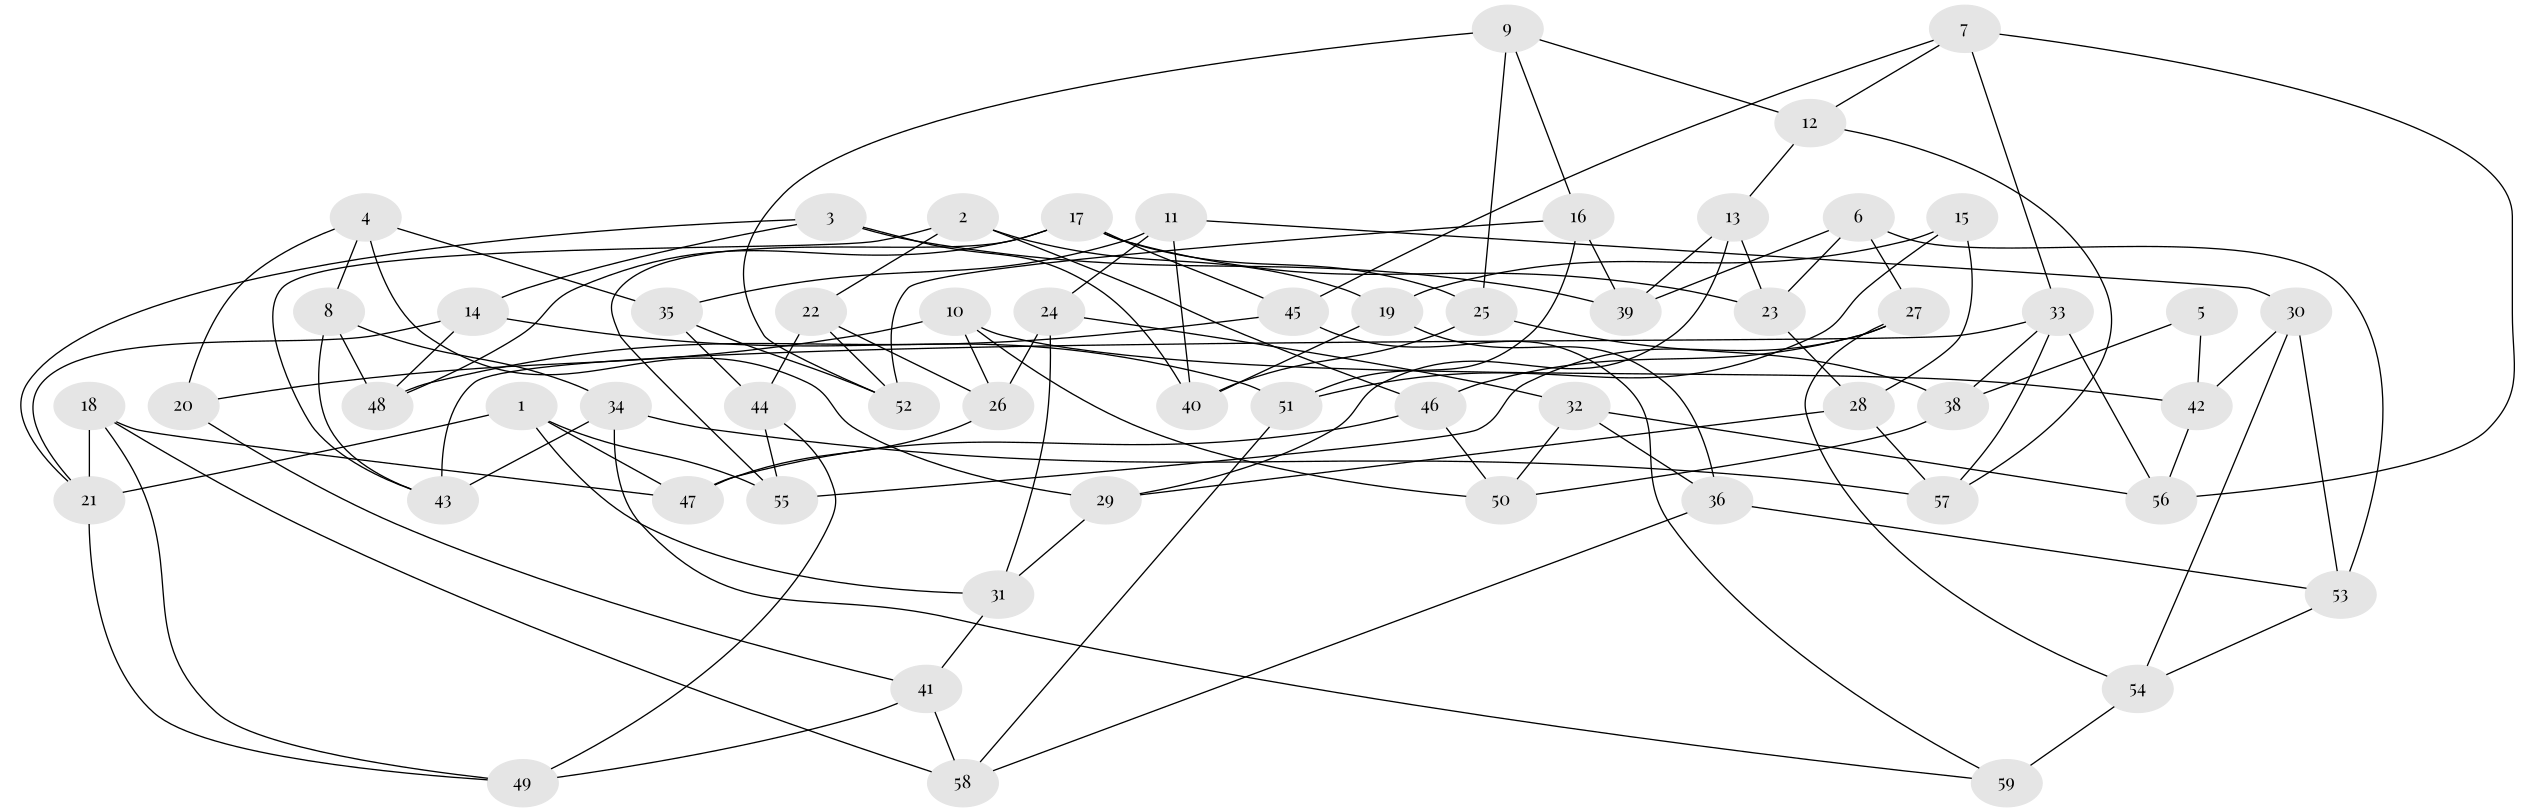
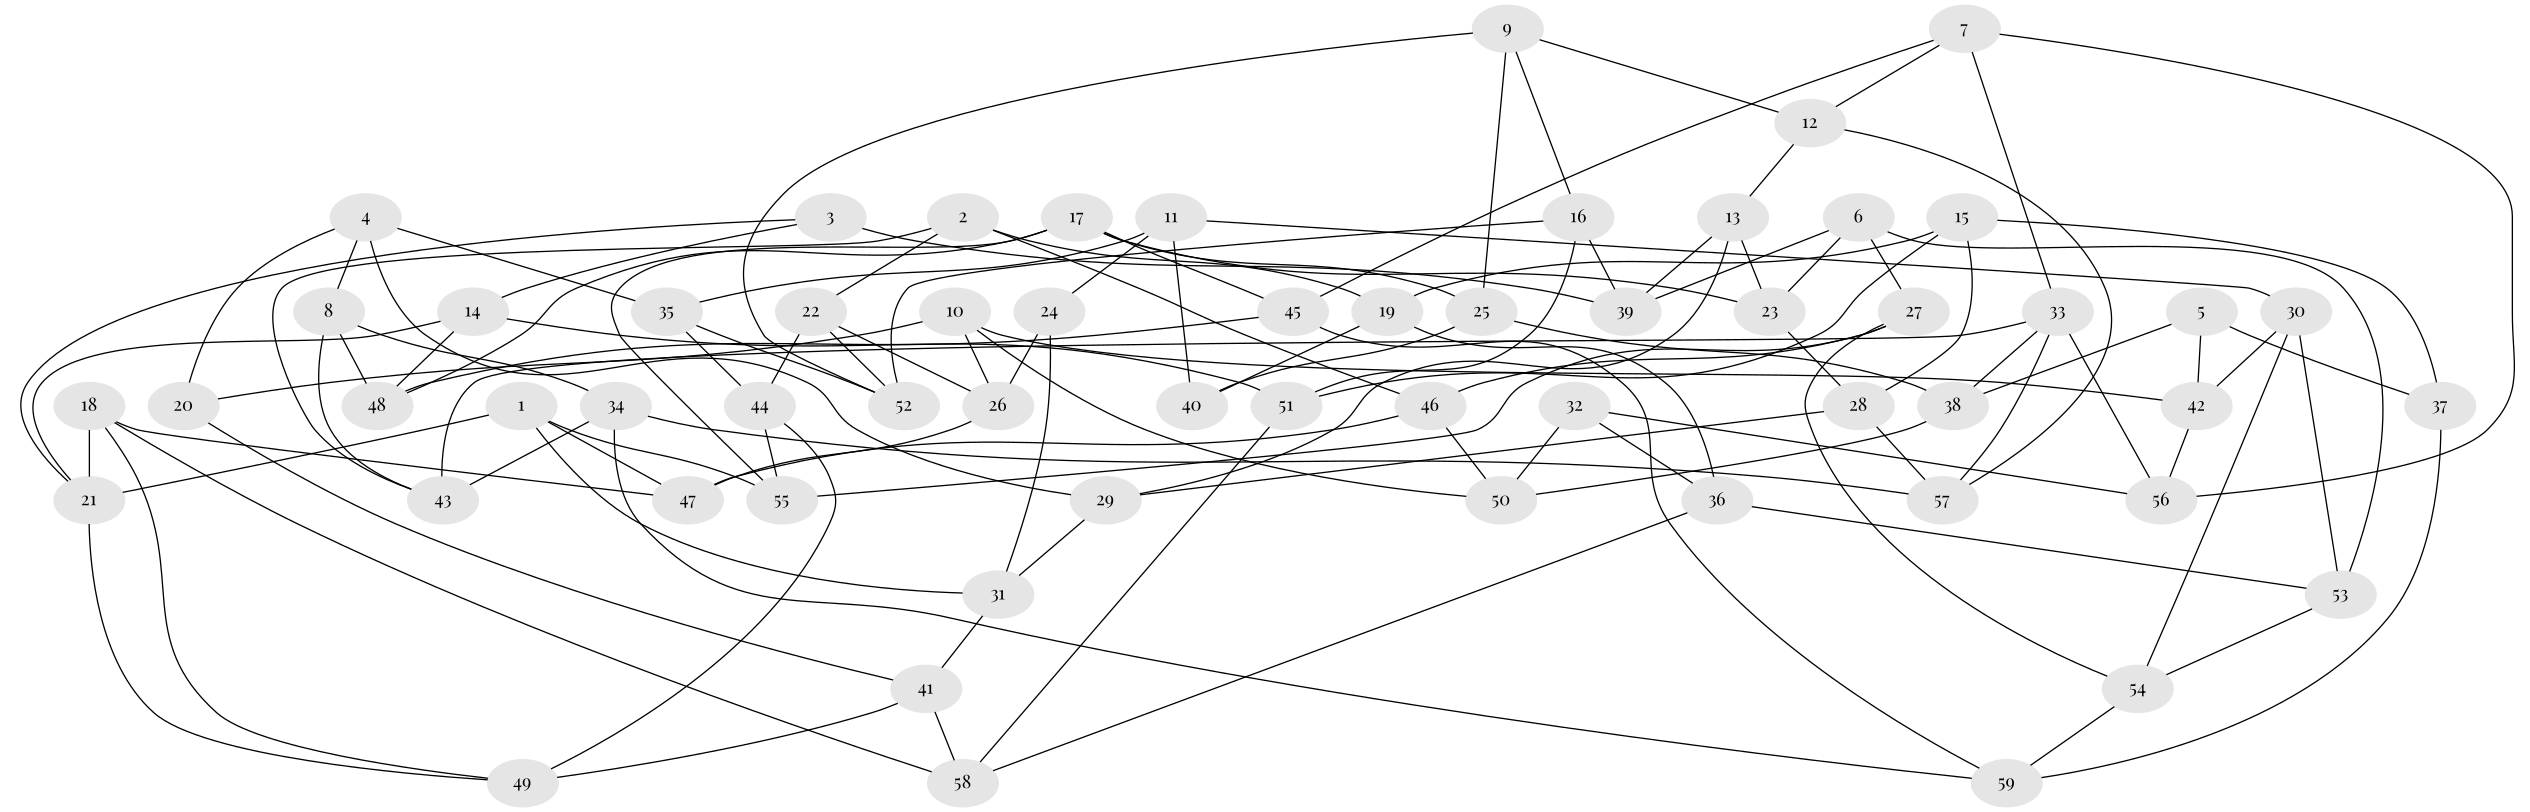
(1062, 270) -> none
(1199, 335) -> none
none -> (2440, 406)
